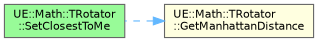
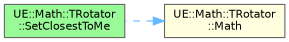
(239, 21) -> (225, 21)
